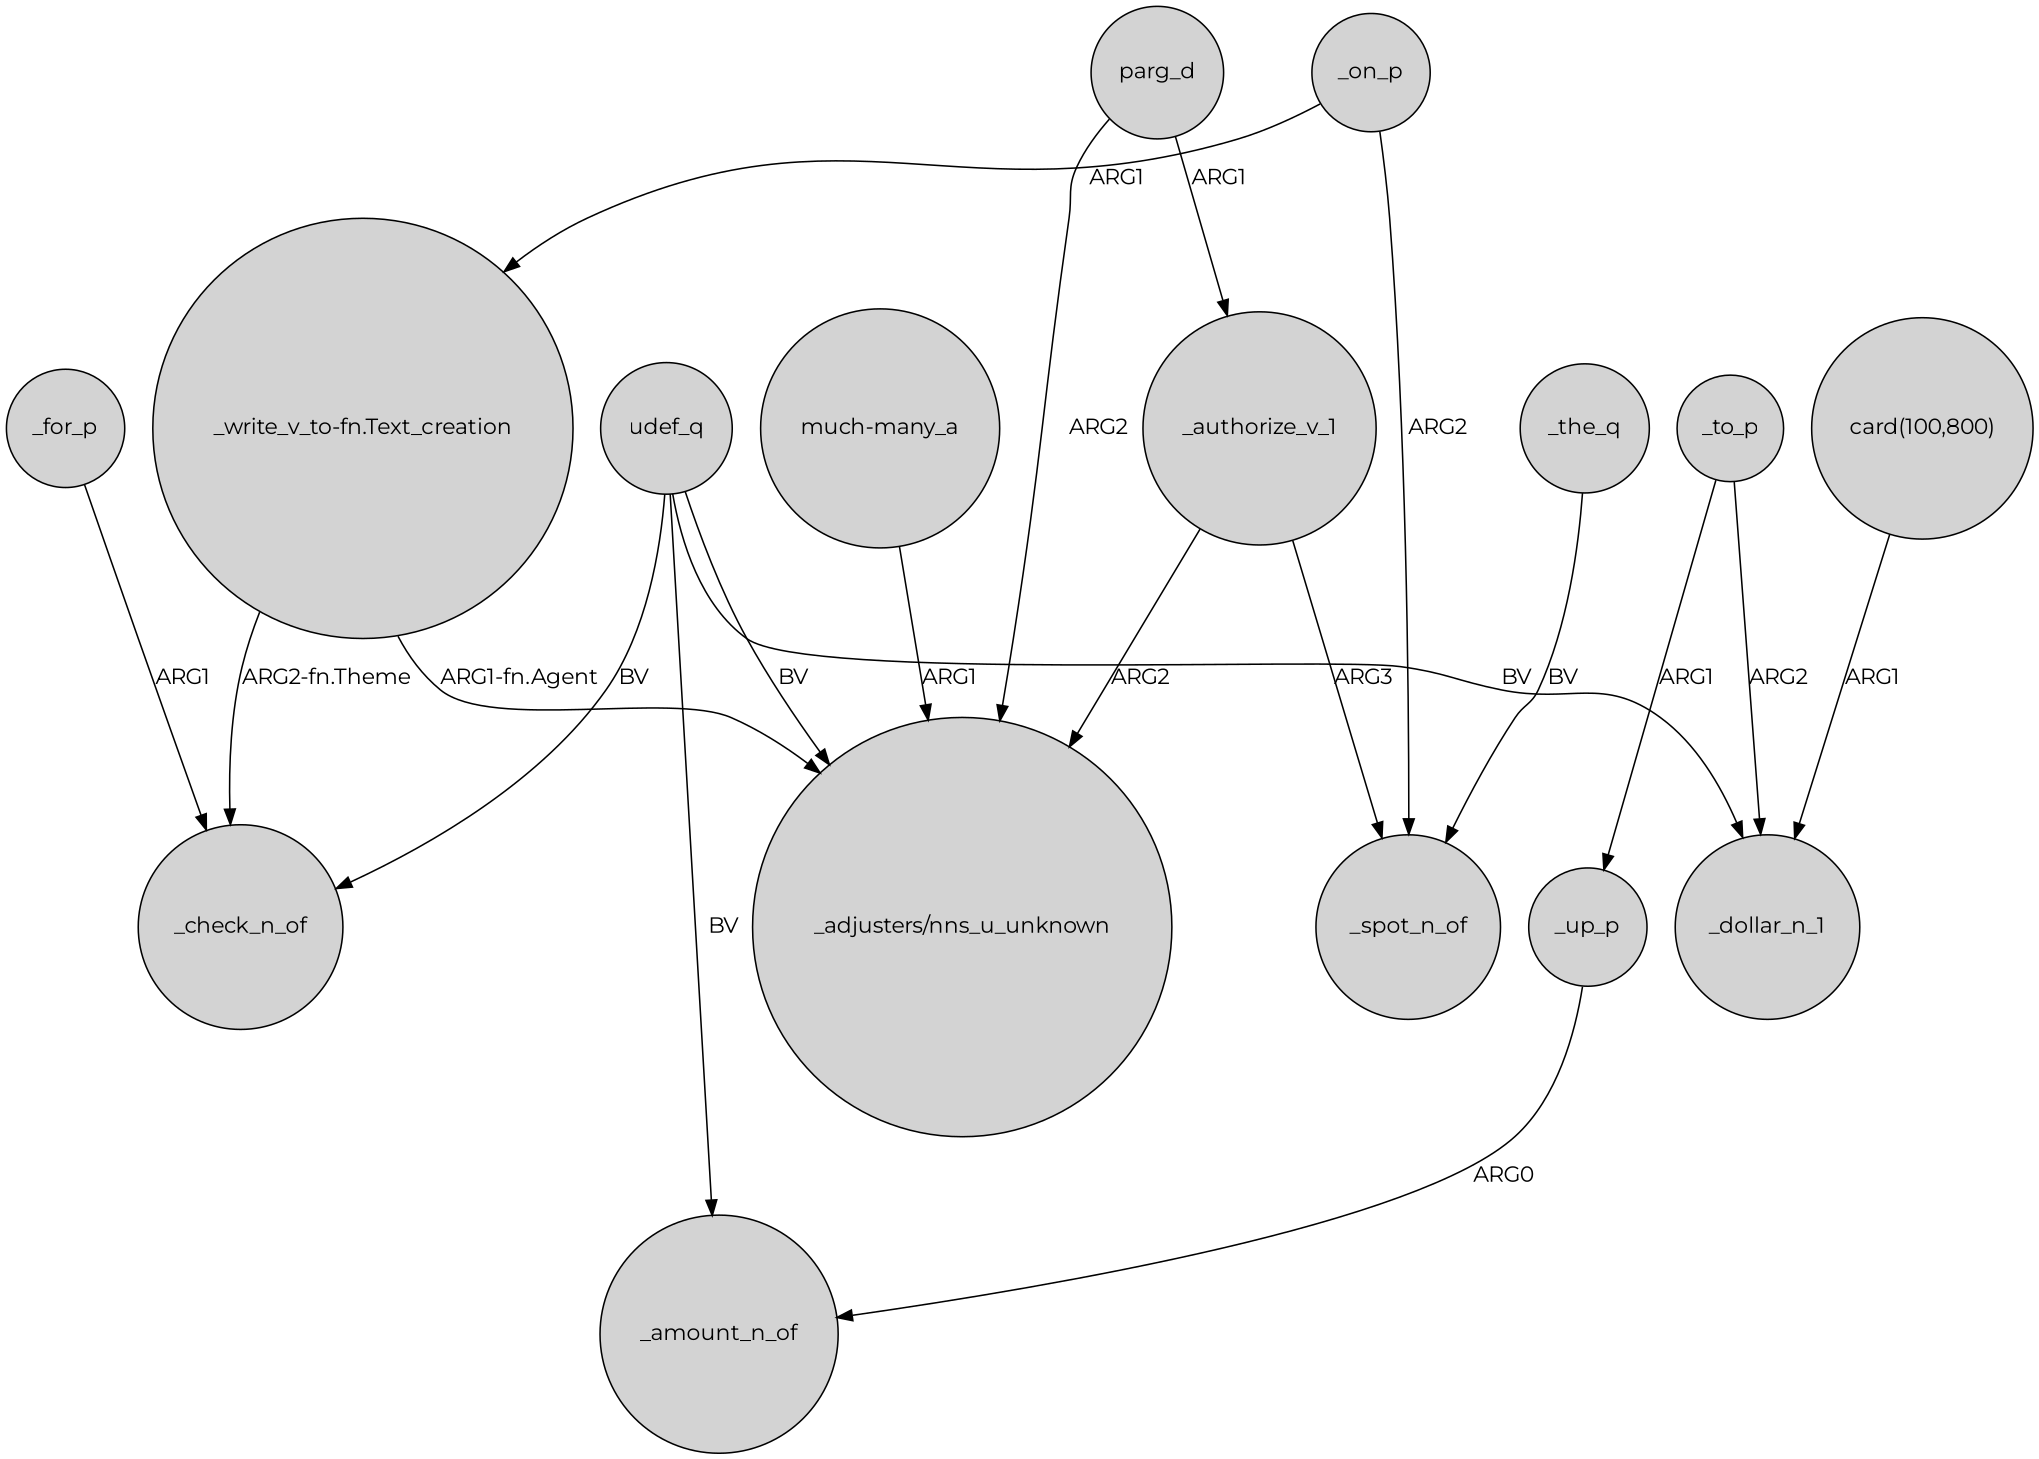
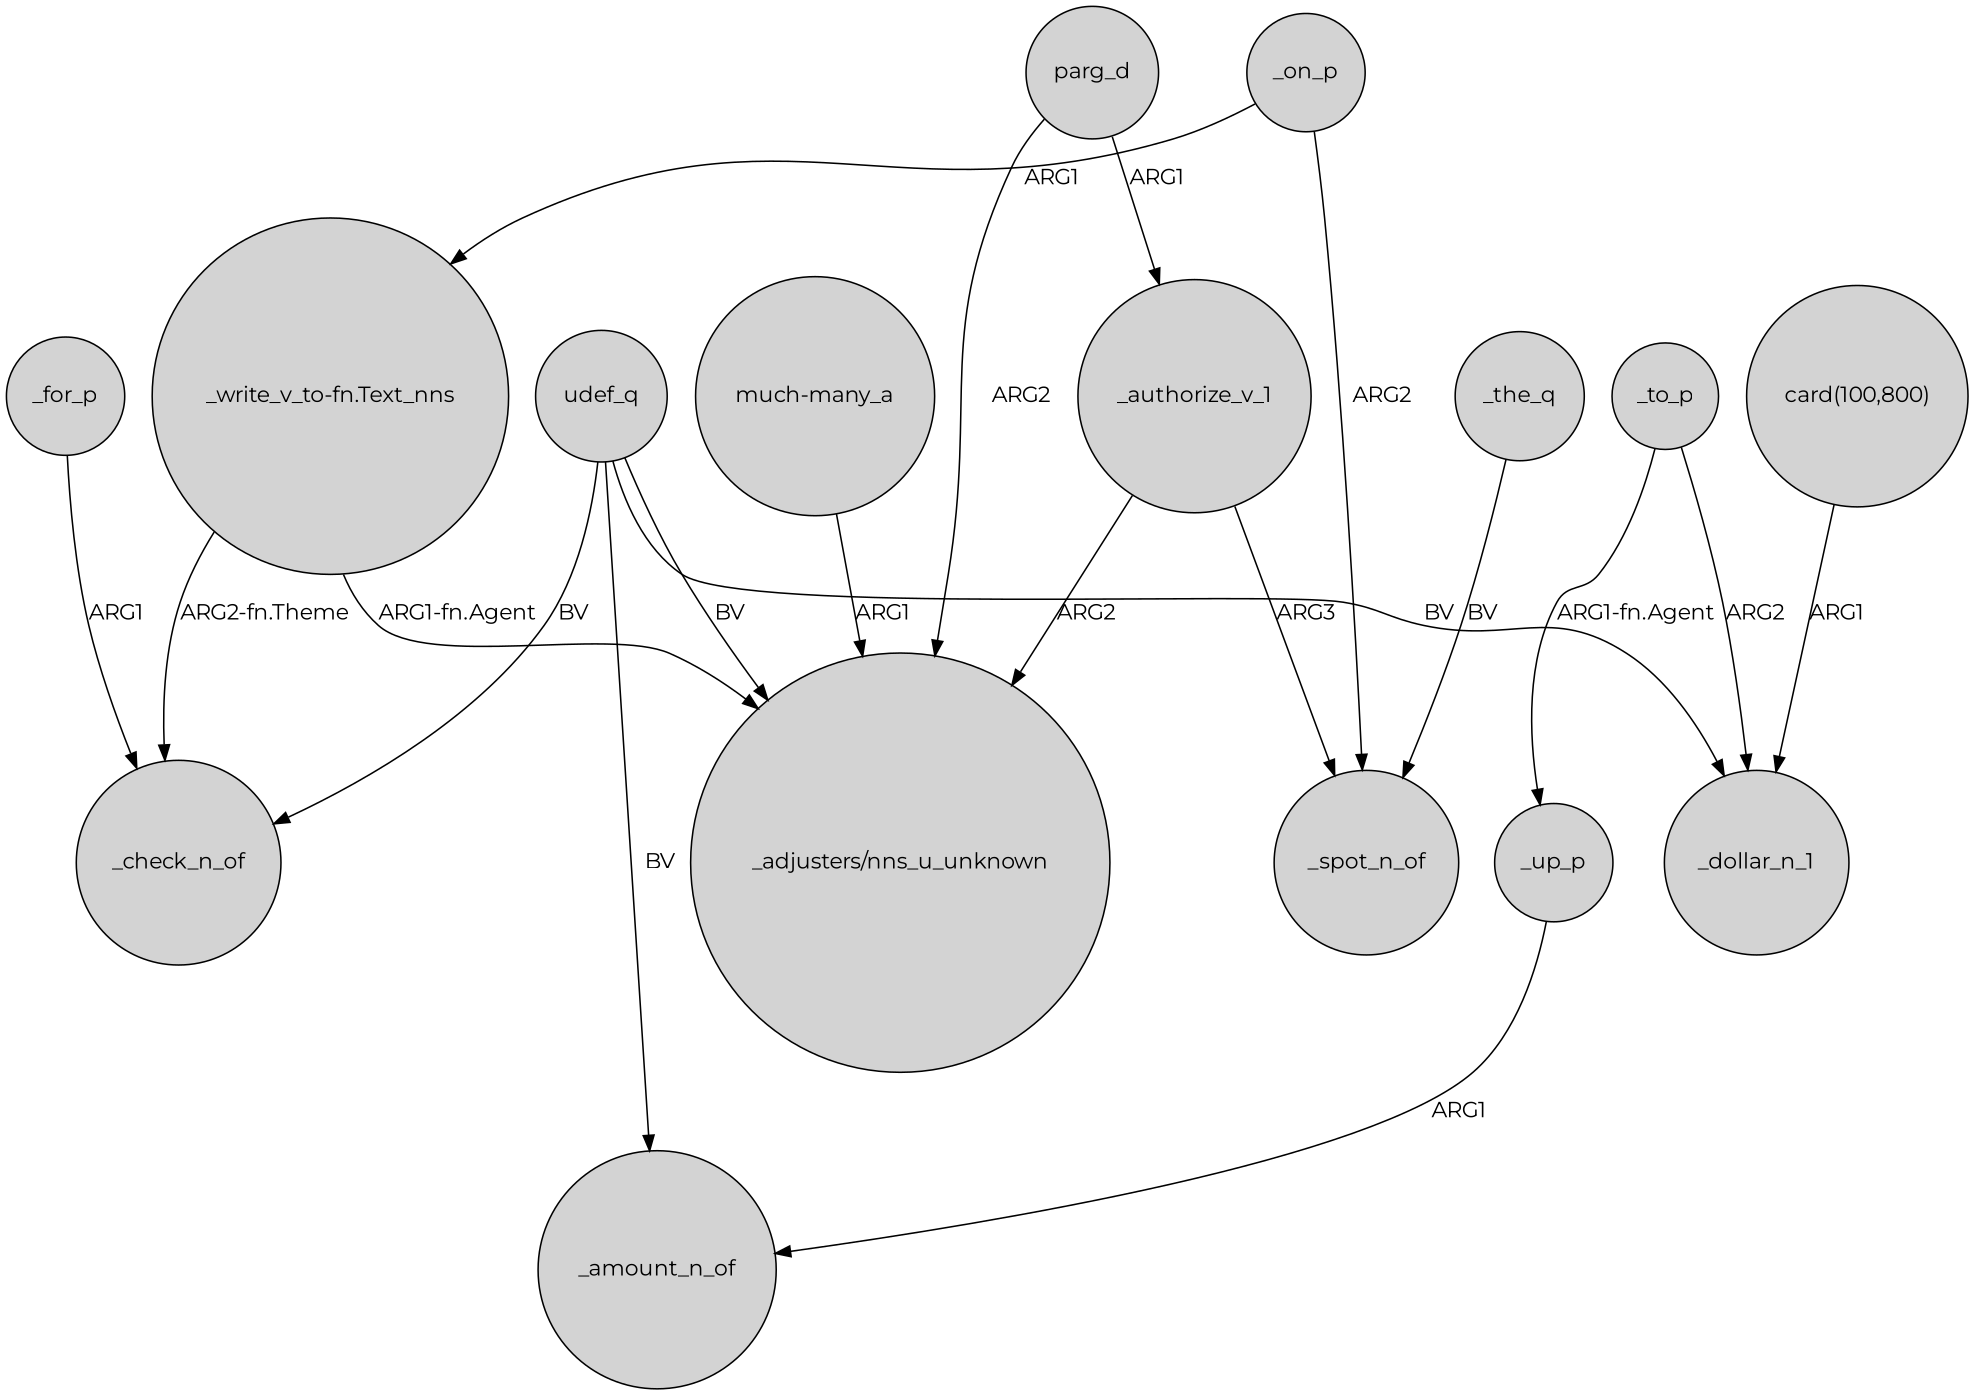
(363, 428) -> (330, 396)
(1687, 678) -> (1637, 614)
(1504, 1176) -> (1459, 1112)
